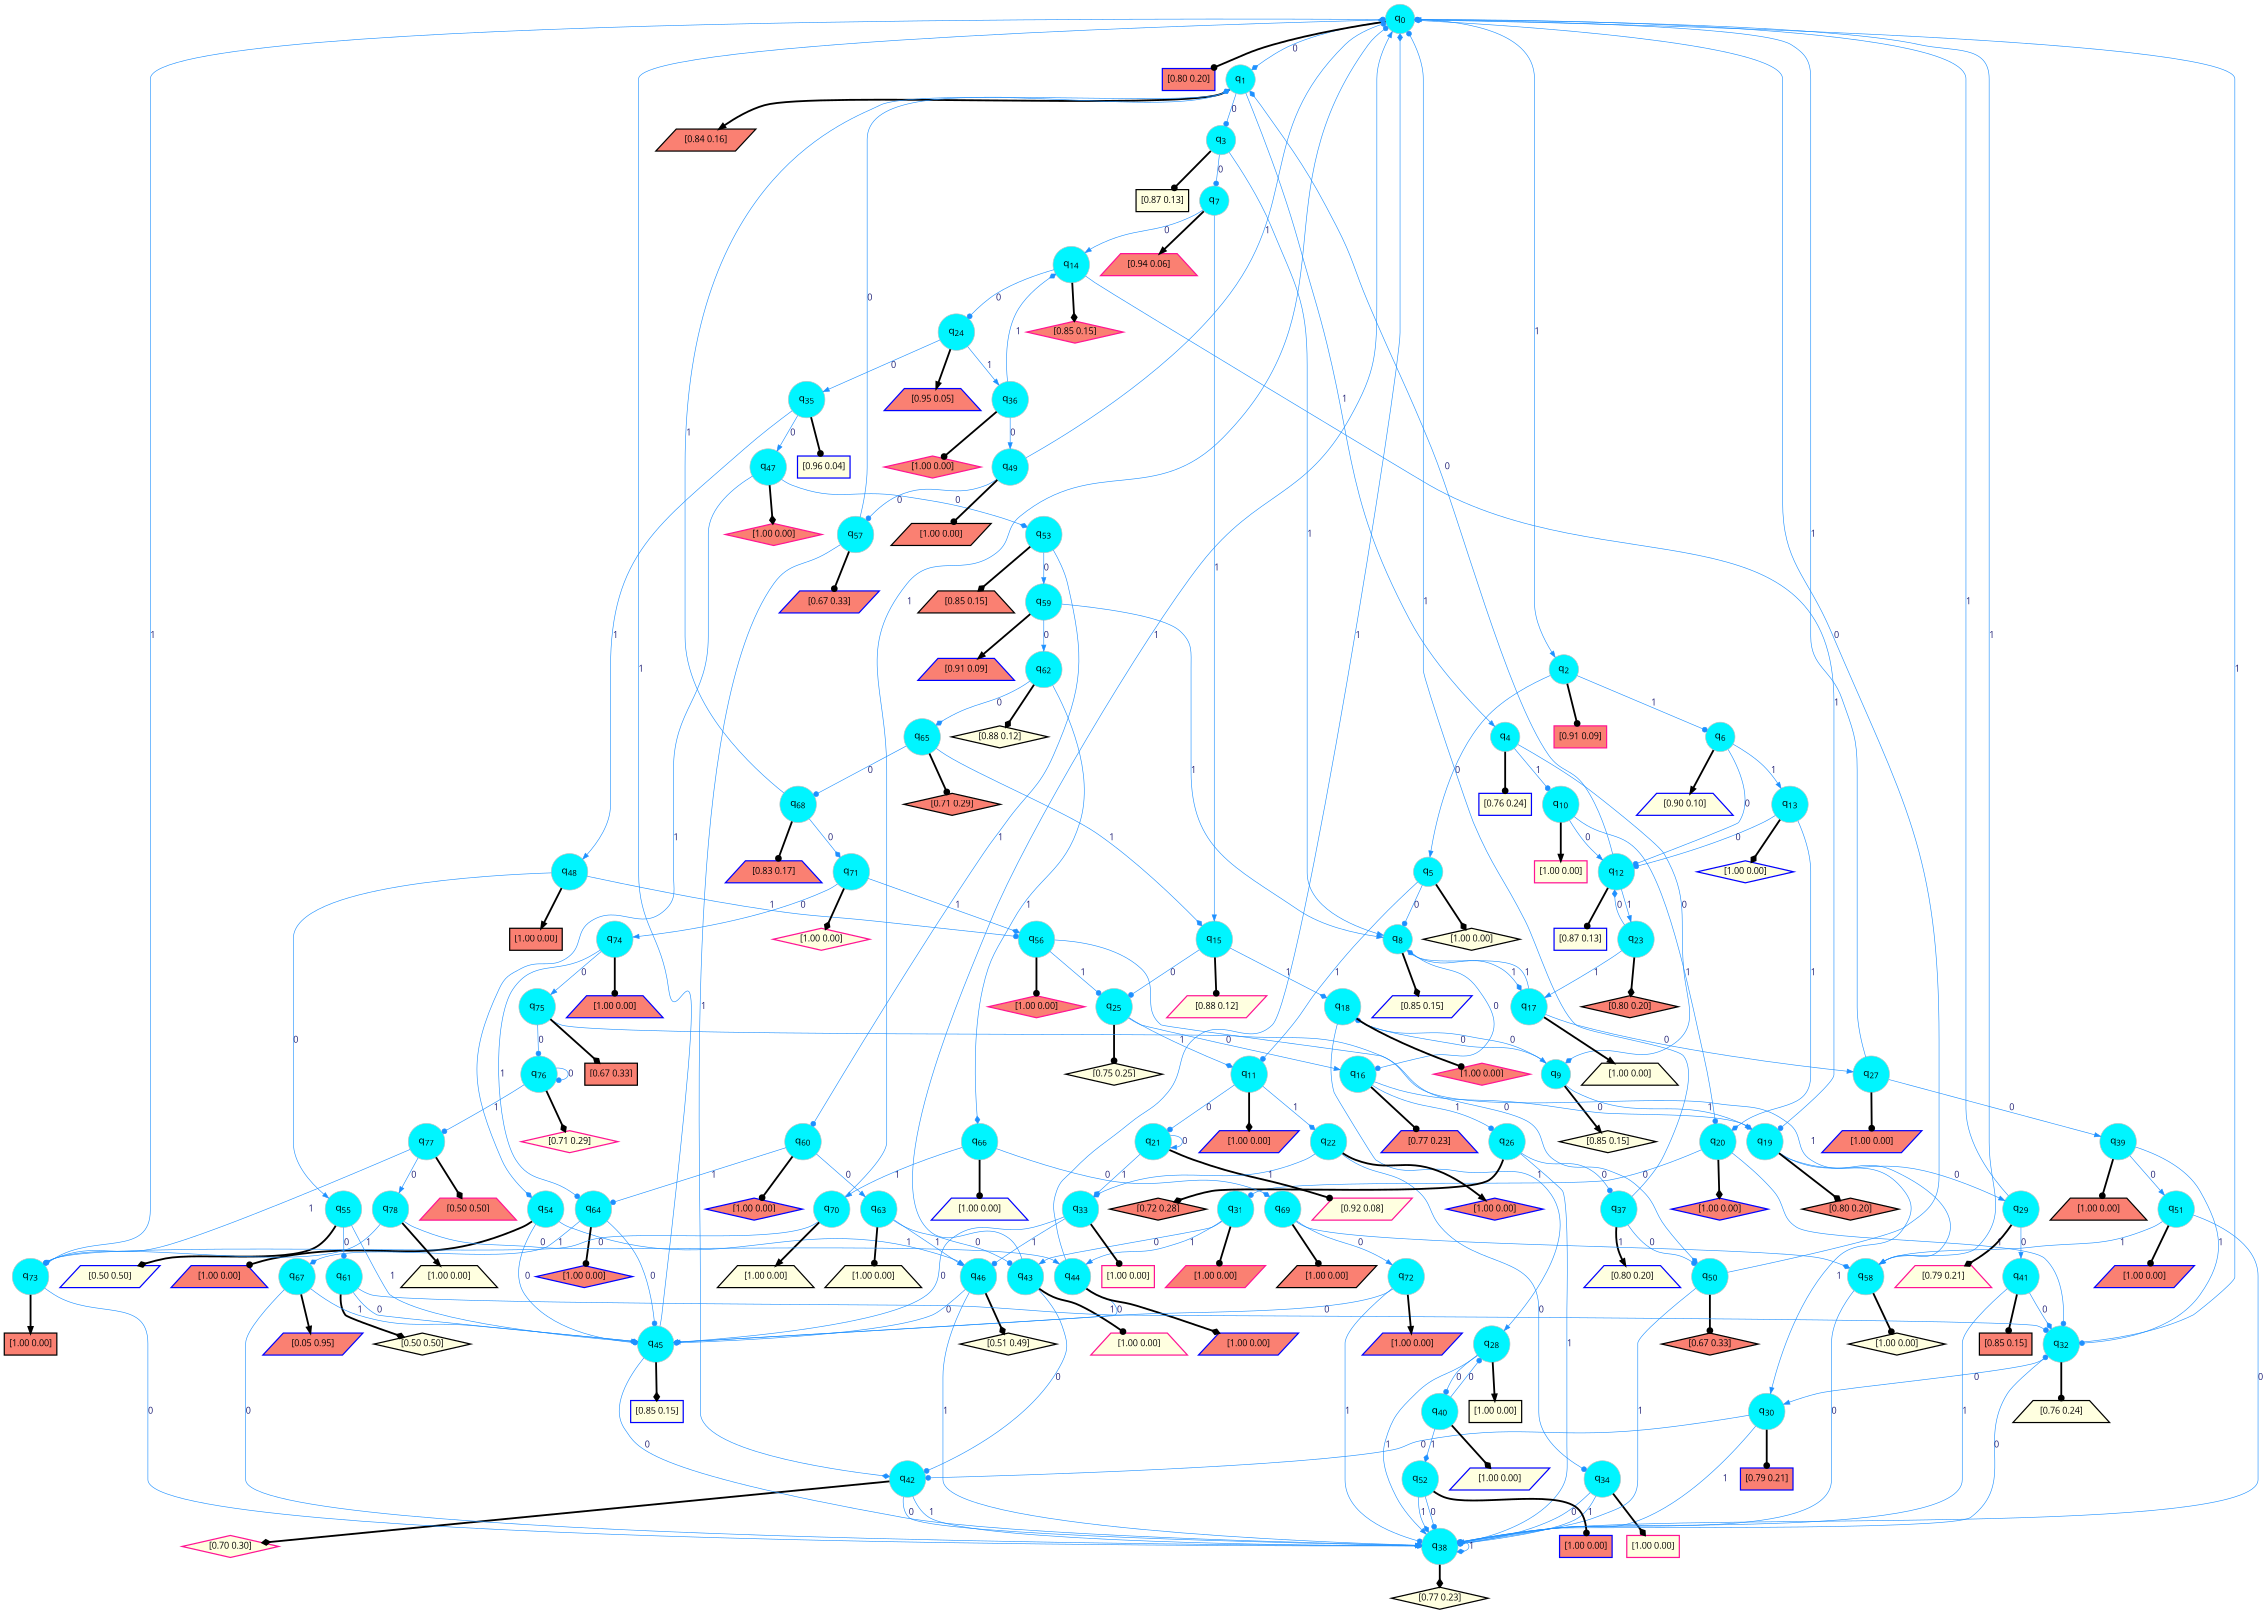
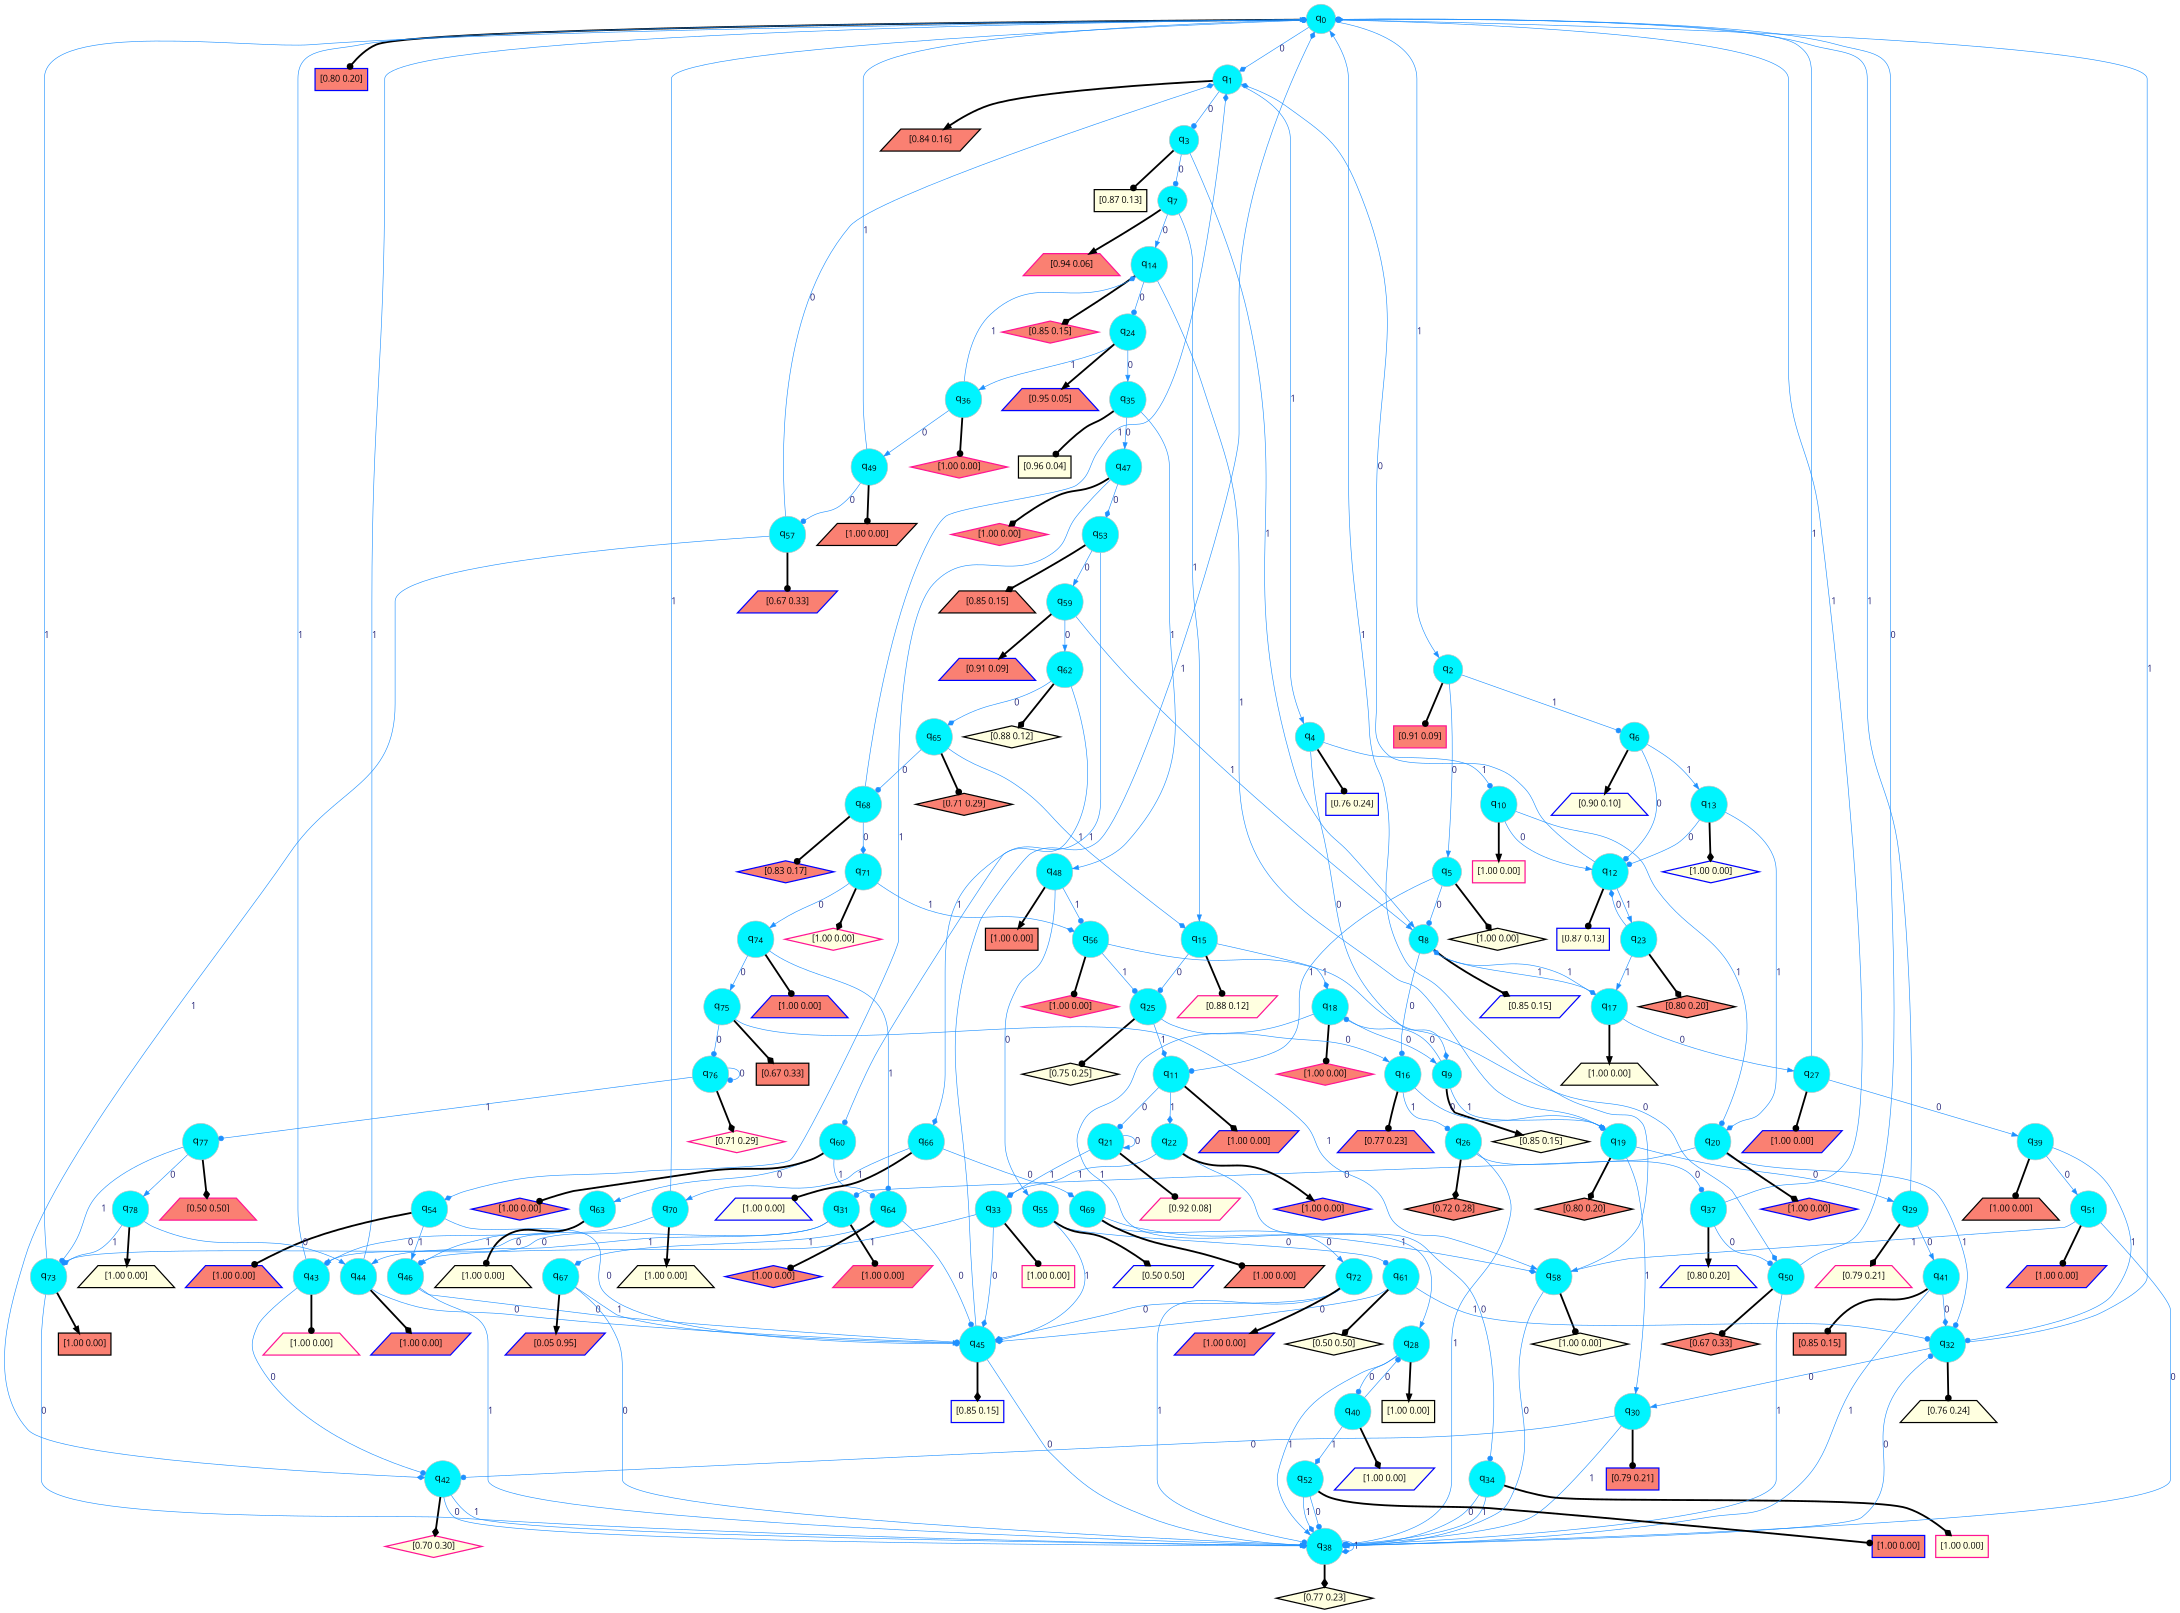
(824, 467) -> (1045, 467)
(774, 872) -> (786, 872)
(1008, 1344) -> none
